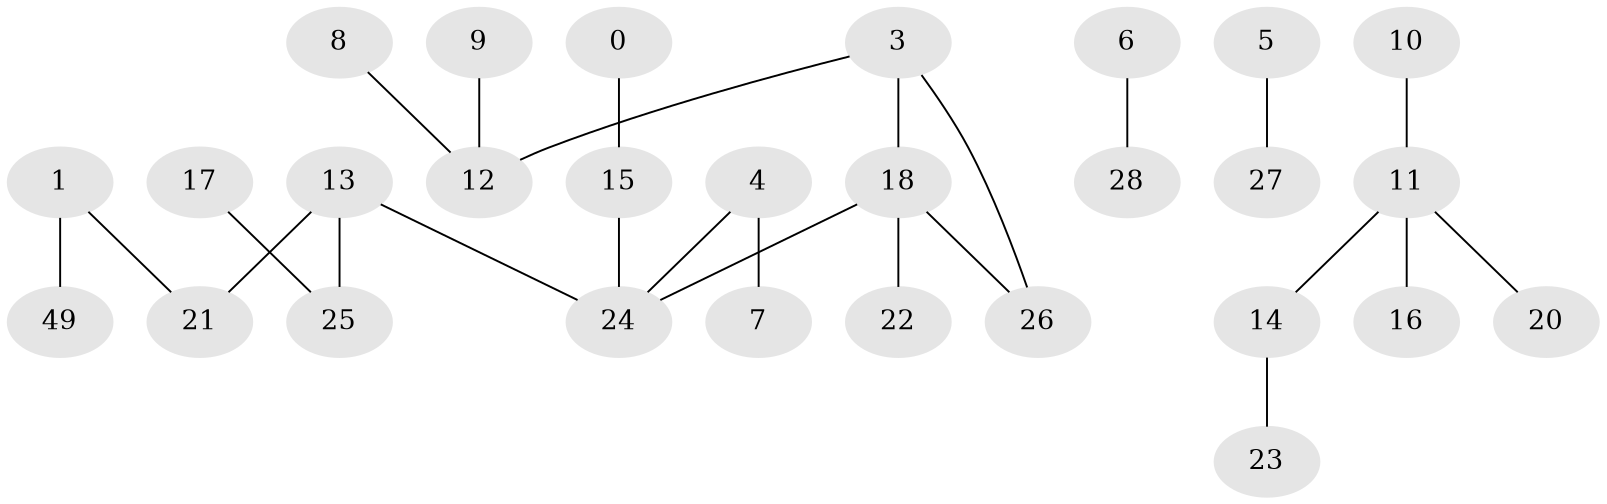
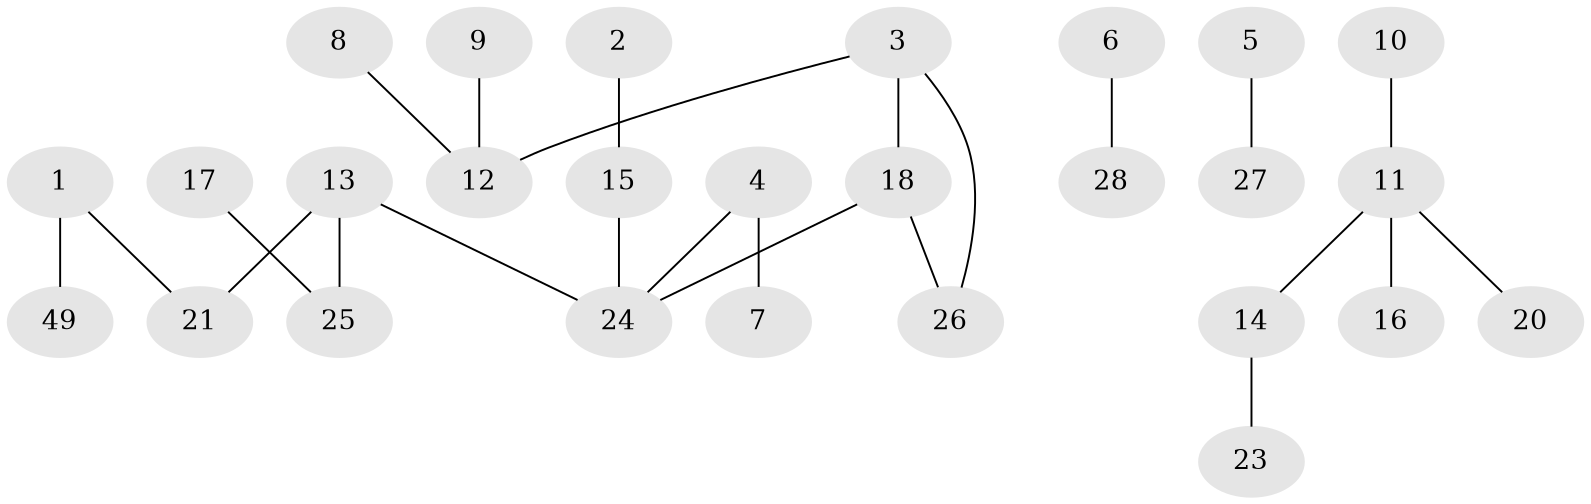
(619, 43) -> (619, 43)
(898, 322) -> none
